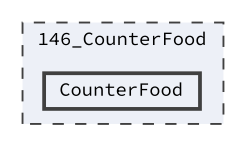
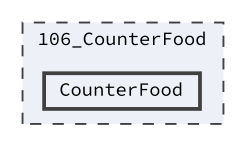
(123, 40) -> (123, 40)
